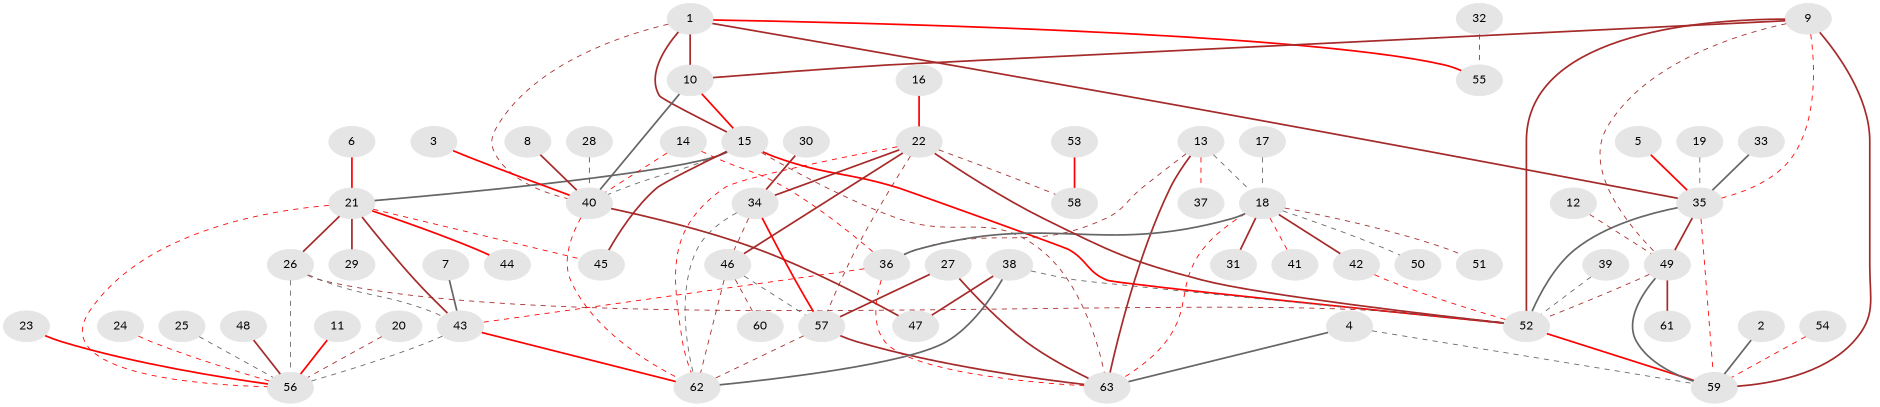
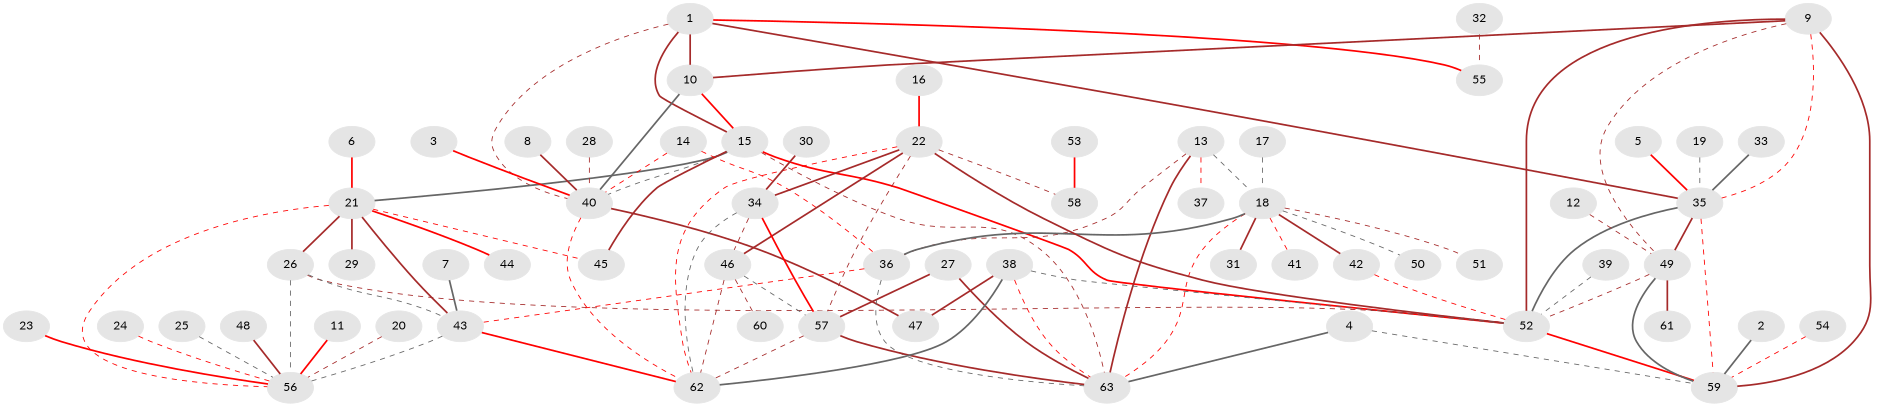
none -> (1043, 336)
(950, 369) -> (950, 369)
